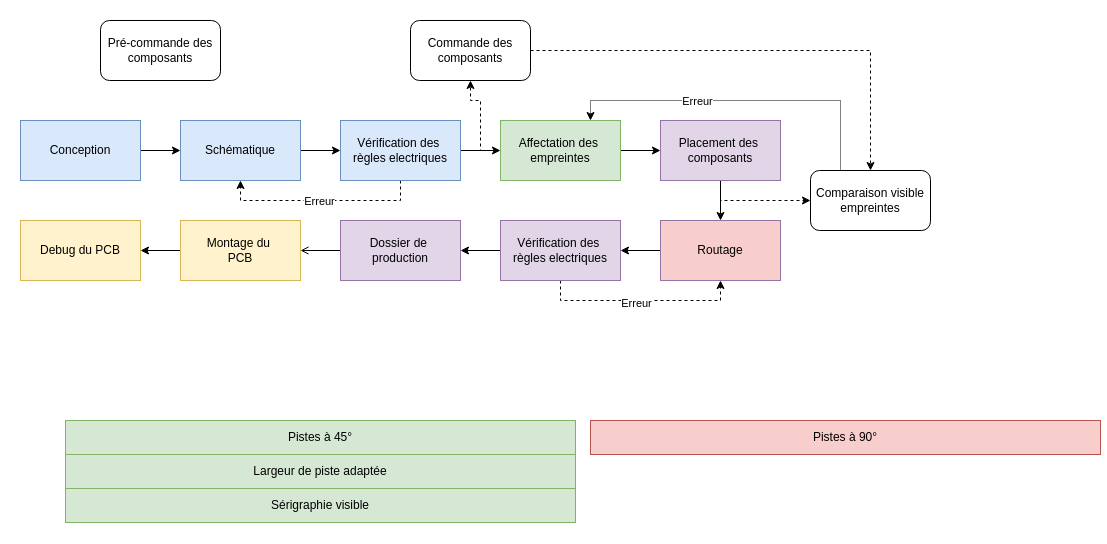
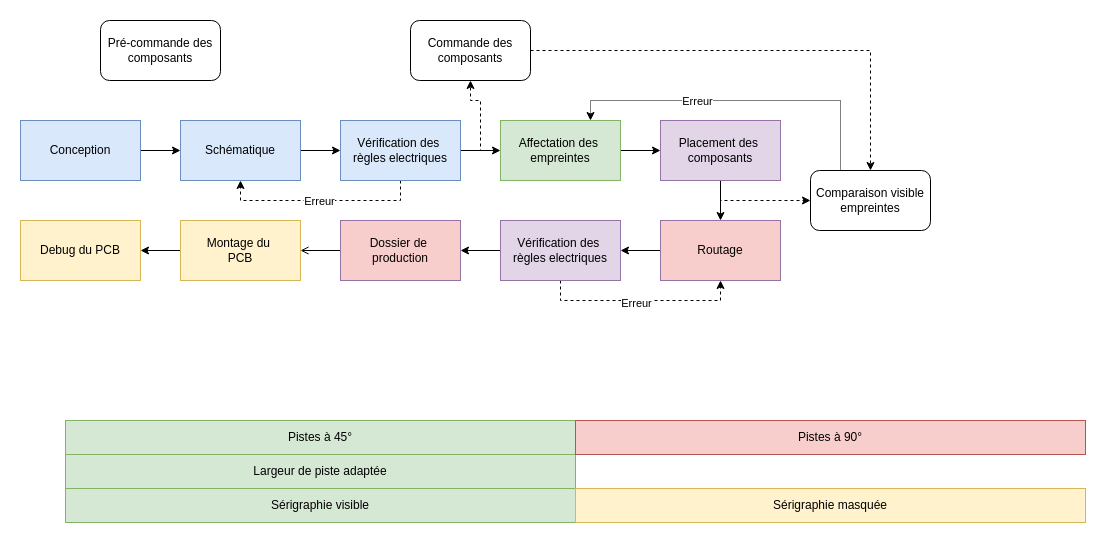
(401, 251) -> (401, 251)
(846, 438) -> (831, 438)
none -> (831, 506)
